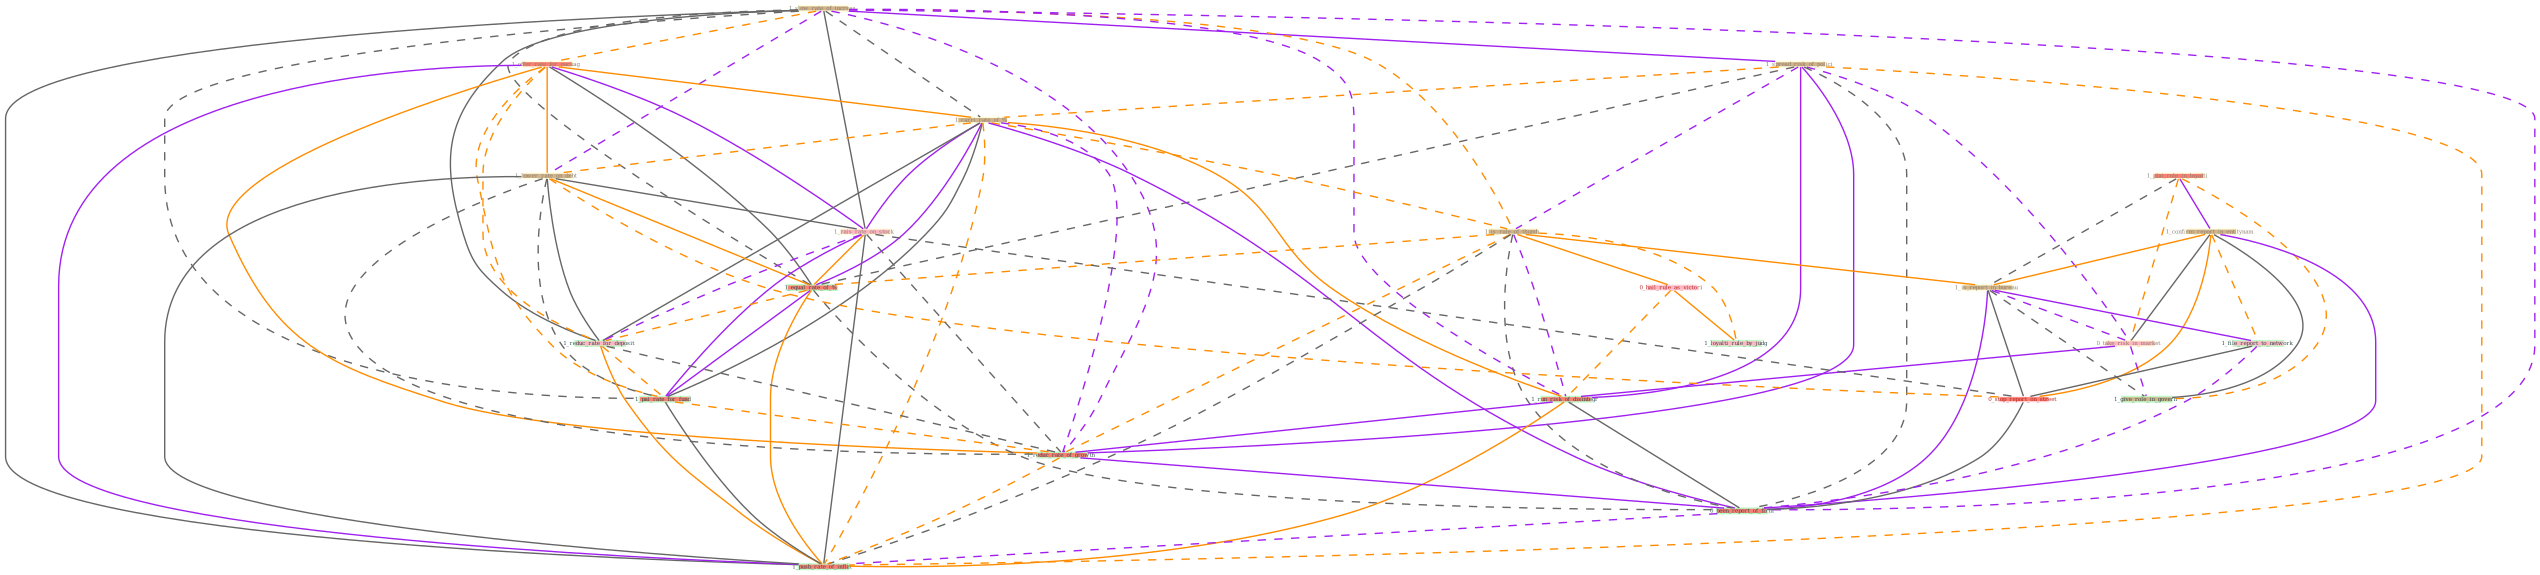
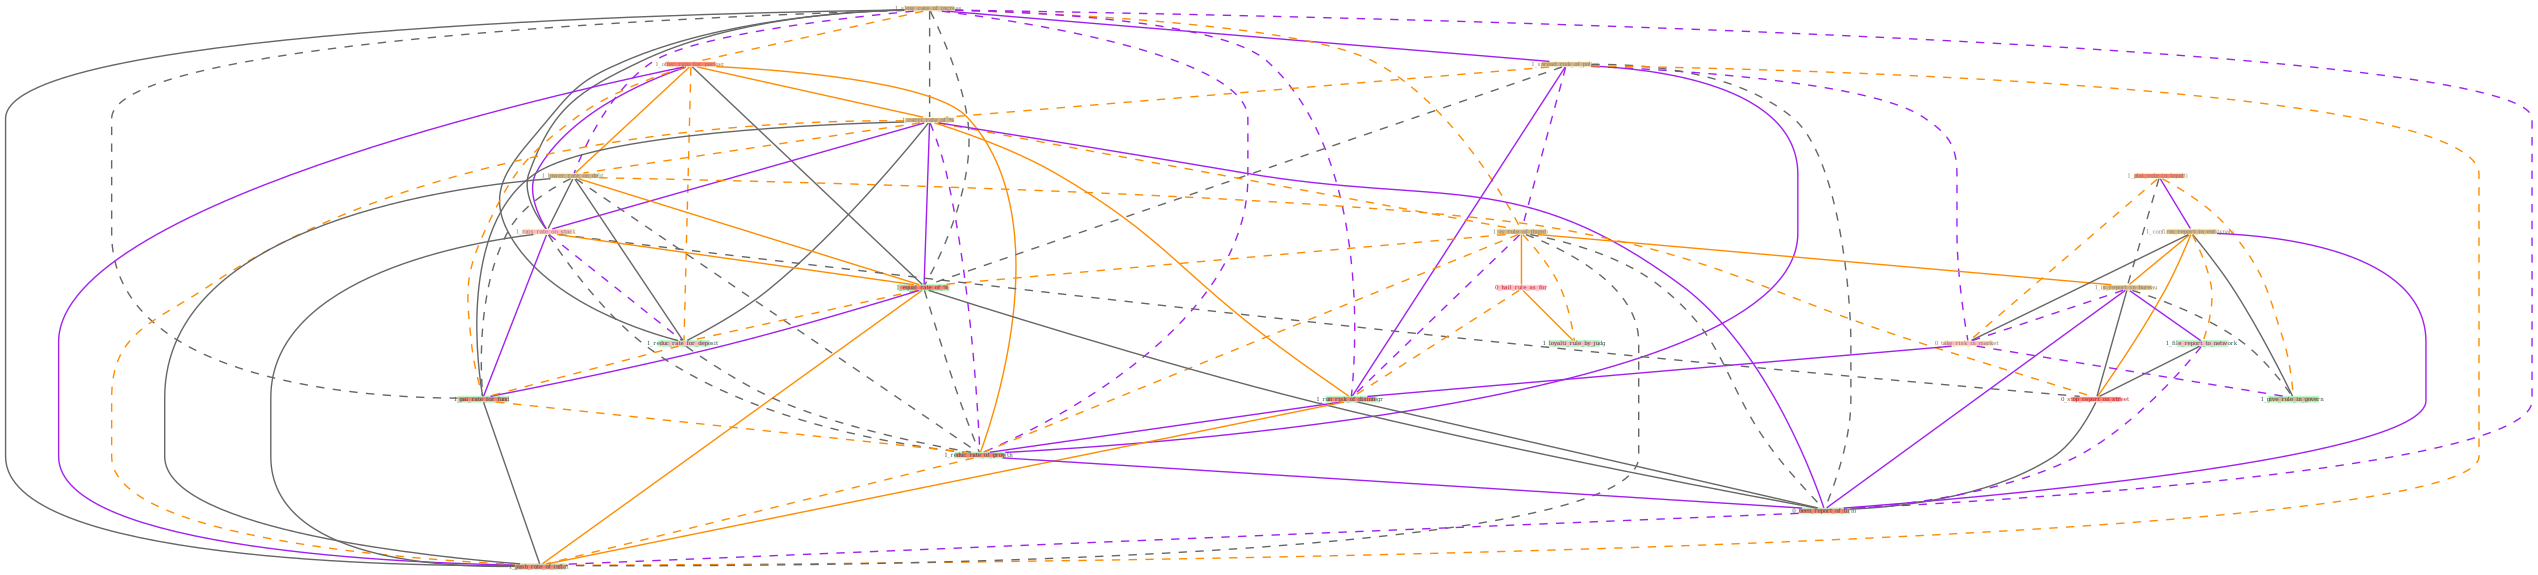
(1672, 288) -> (1521, 288)
none -> (950, 372)
(691, 474) -> none
(1233, 493) -> (1413, 426)
